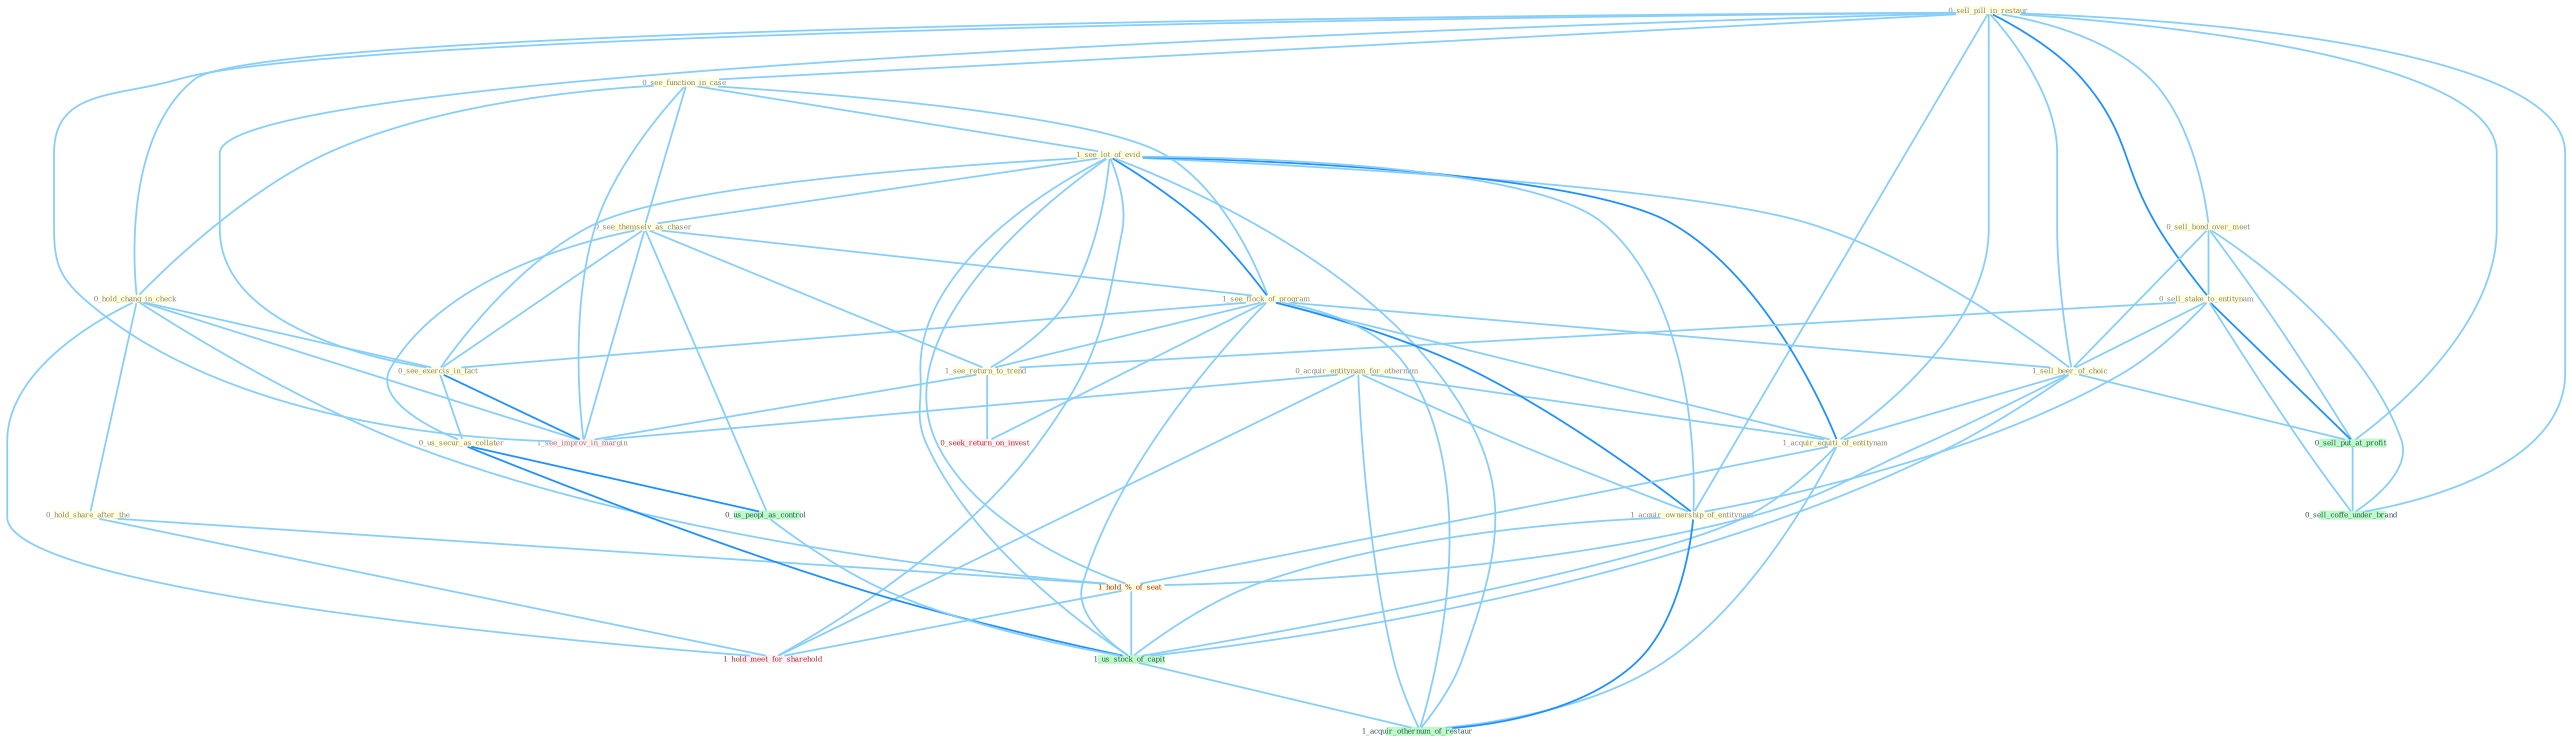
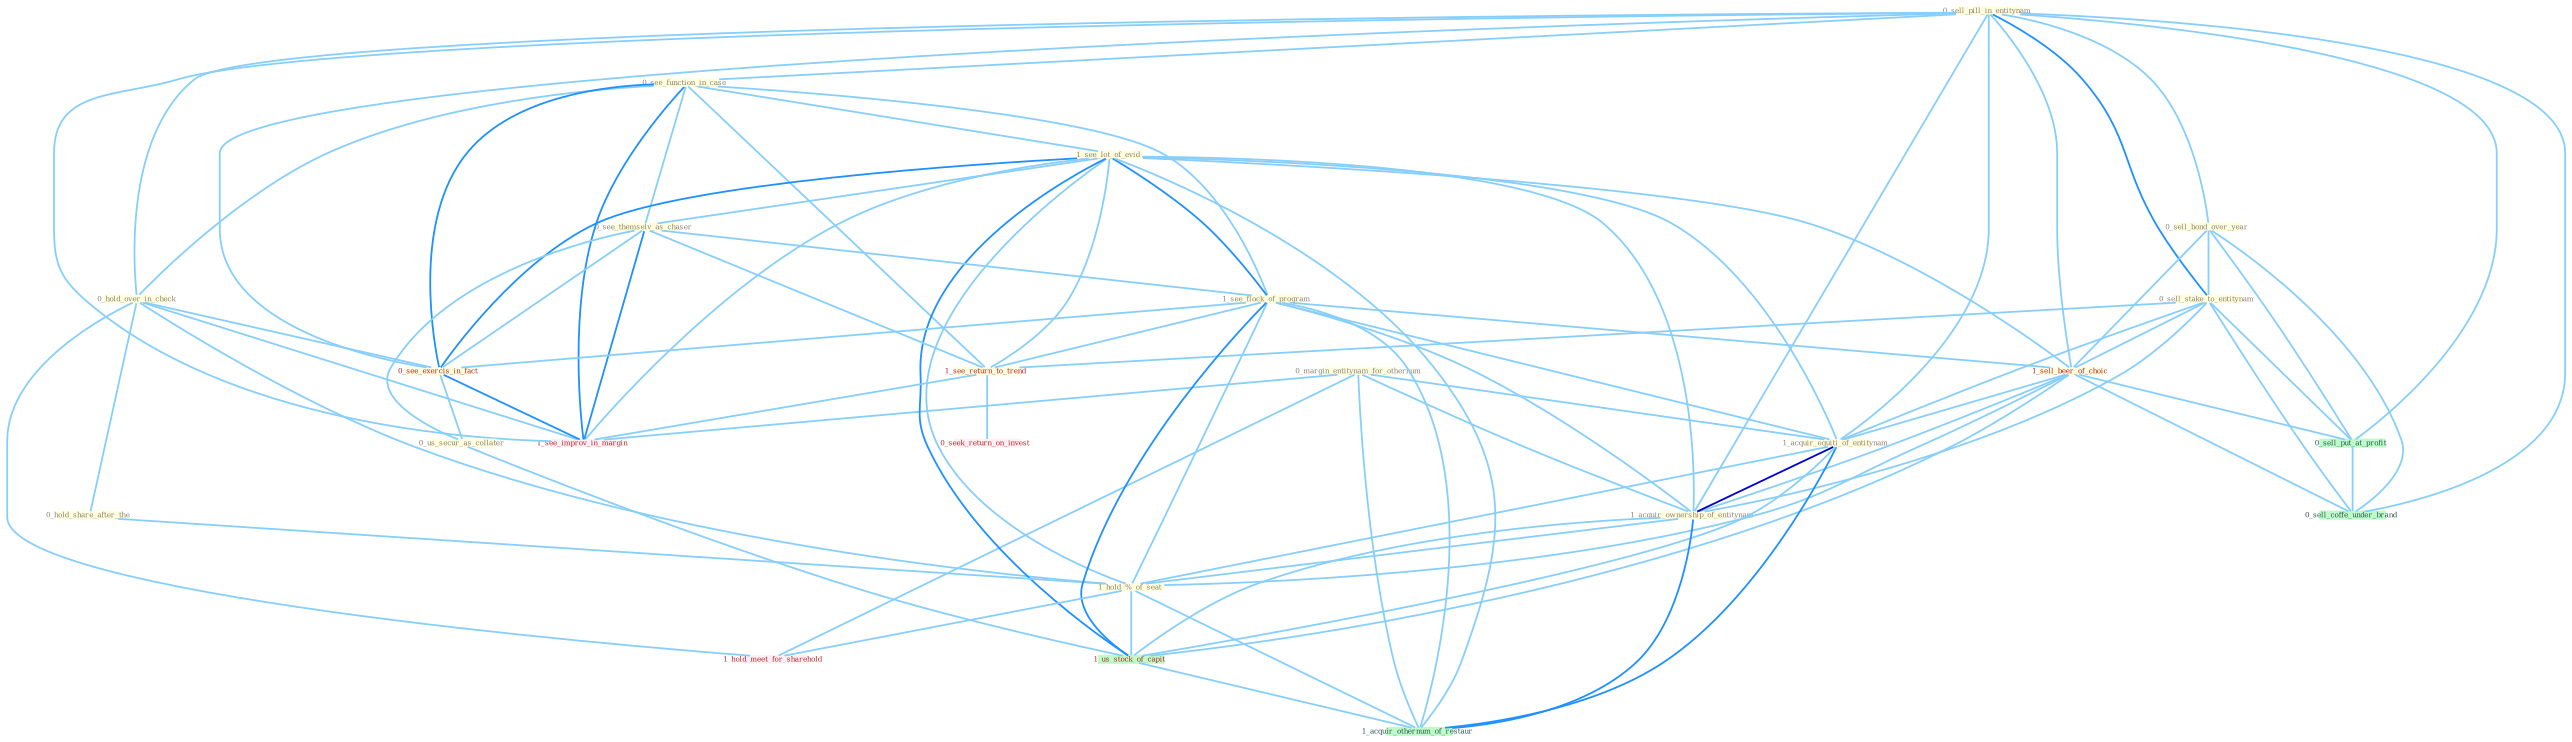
(1989, 11) -> (1989, 11)
none -> (462, 161)
(728, 191) -> (728, 191)
(1626, 205) -> (1626, 205)
(2209, 227) -> (2209, 227)
none -> (844, 234)
(583, 287) -> (583, 287)
(137, 299) -> (137, 299)
(614, 335) -> (614, 335)
(440, 371) -> (440, 371)
(987, 371) -> (987, 371)
(1358, 371) -> (1358, 371)
(2072, 371) -> (2072, 371)
(2280, 371) -> (2280, 371)
(1121, 374) -> (1203, 436)
none -> (2003, 375)
(1485, 377) -> (1485, 377)
(921, 425) -> (921, 425)
(584, 443) -> (584, 443)
none -> (2212, 443)
none -> (1885, 447)
(1028, 456) -> (819, 235)
(1140, 462) -> (1140, 462)
none -> (1775, 474)
(767, 515) -> none
none -> (1412, 551)
(823, 578) -> (823, 578)
(432, 587) -> none
(1131, 587) -> (1131, 587)
(1683, 647) -> (1683, 647)
(1131, 659) -> (1131, 659)
none -> (1275, 659)
